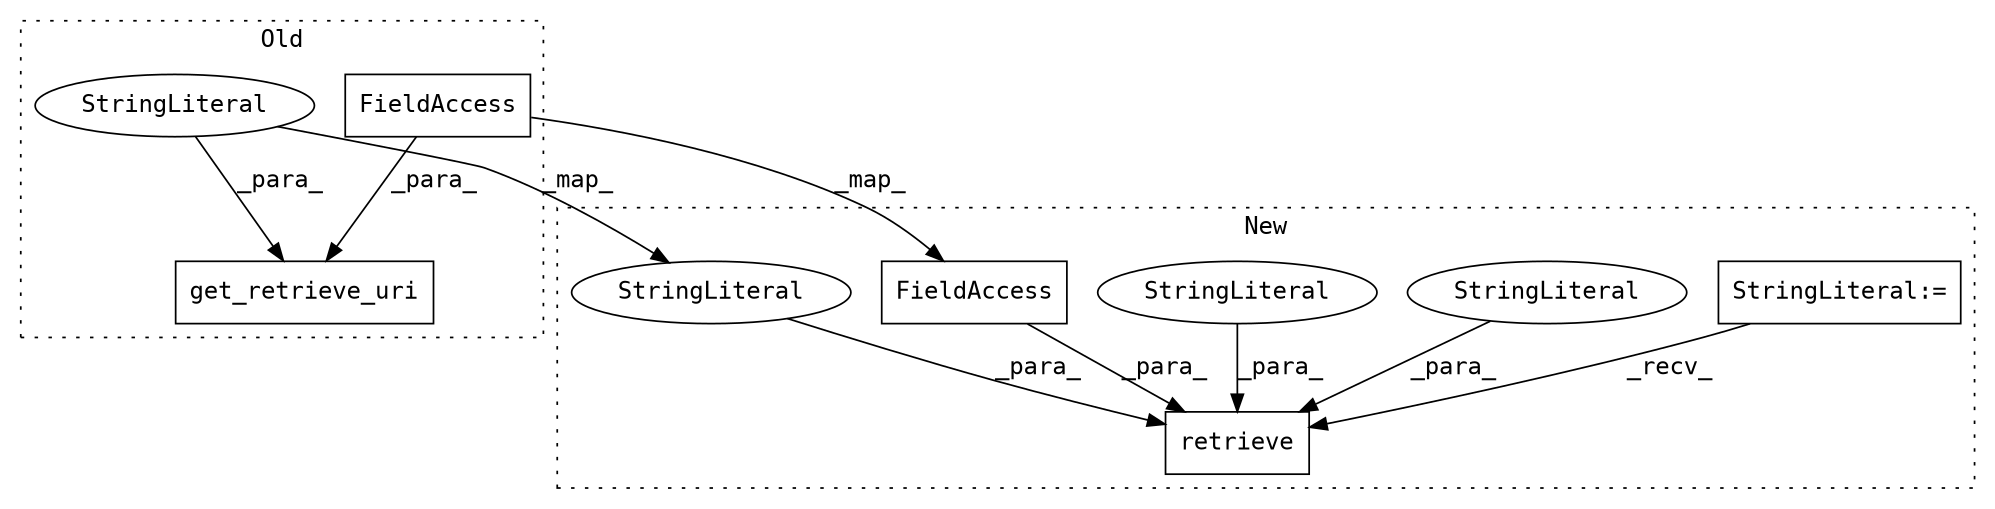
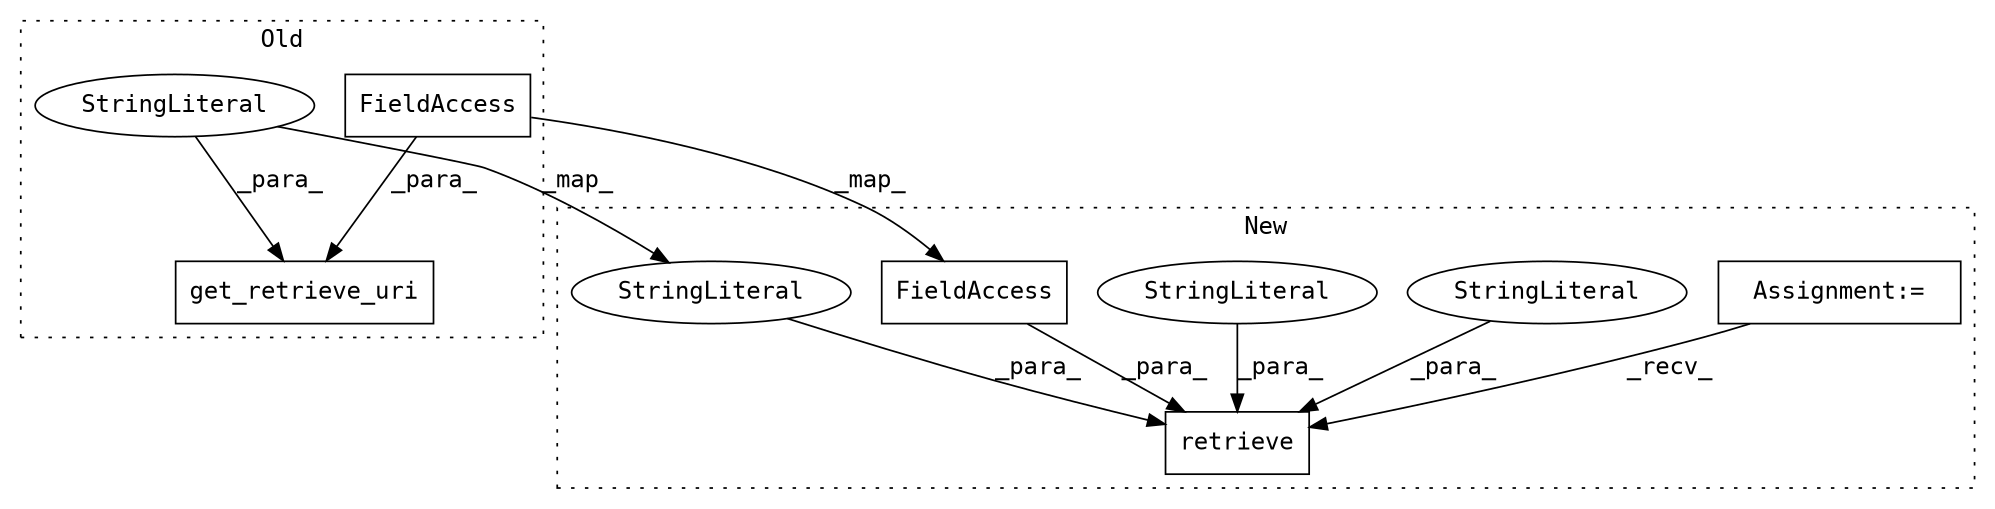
(1840, 292) -> (1840, 292)
